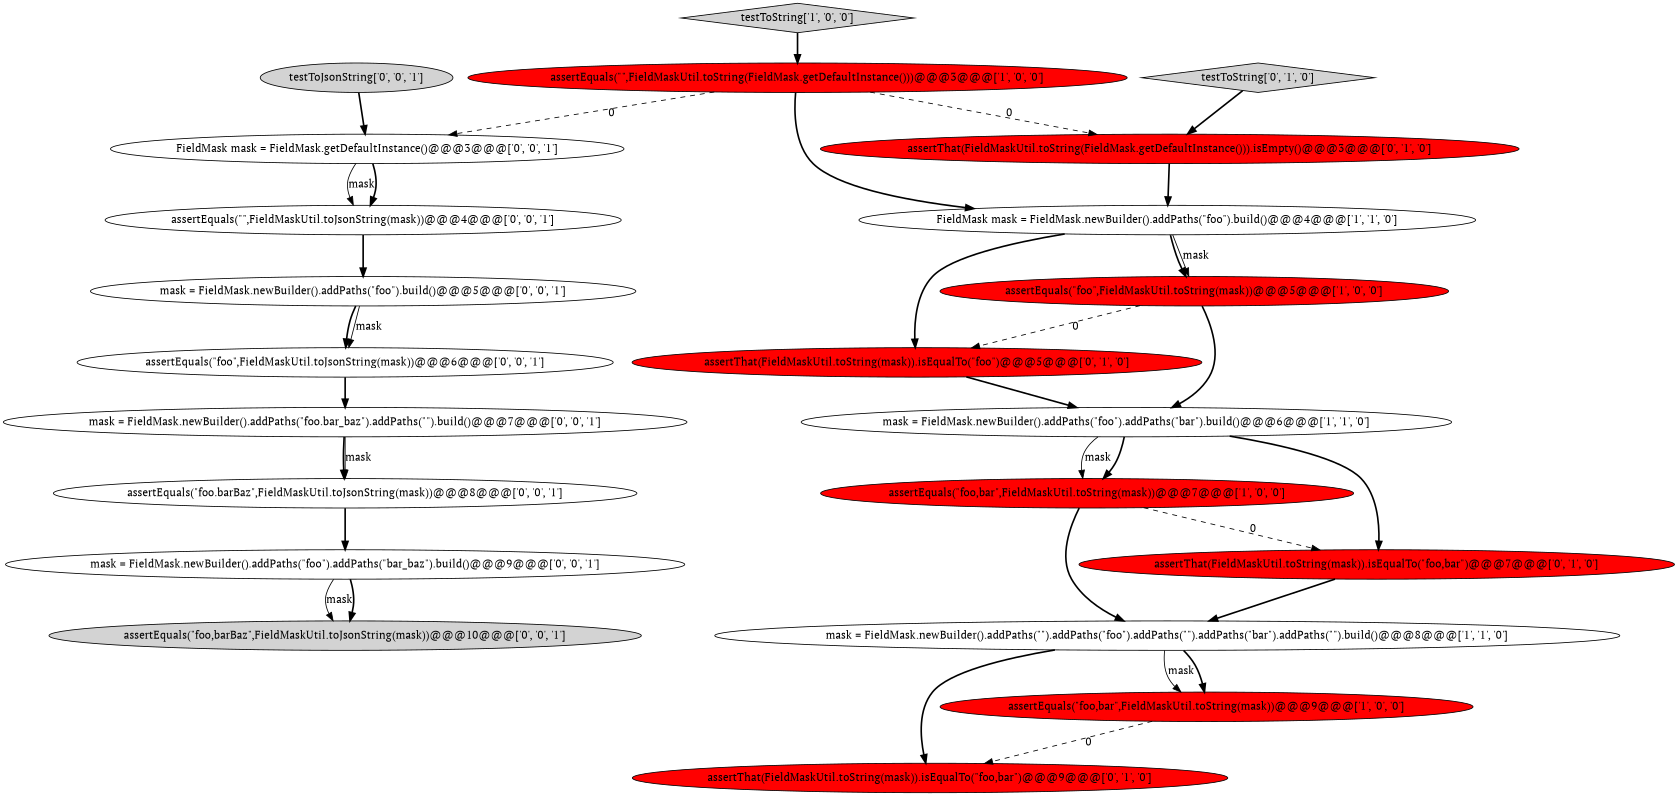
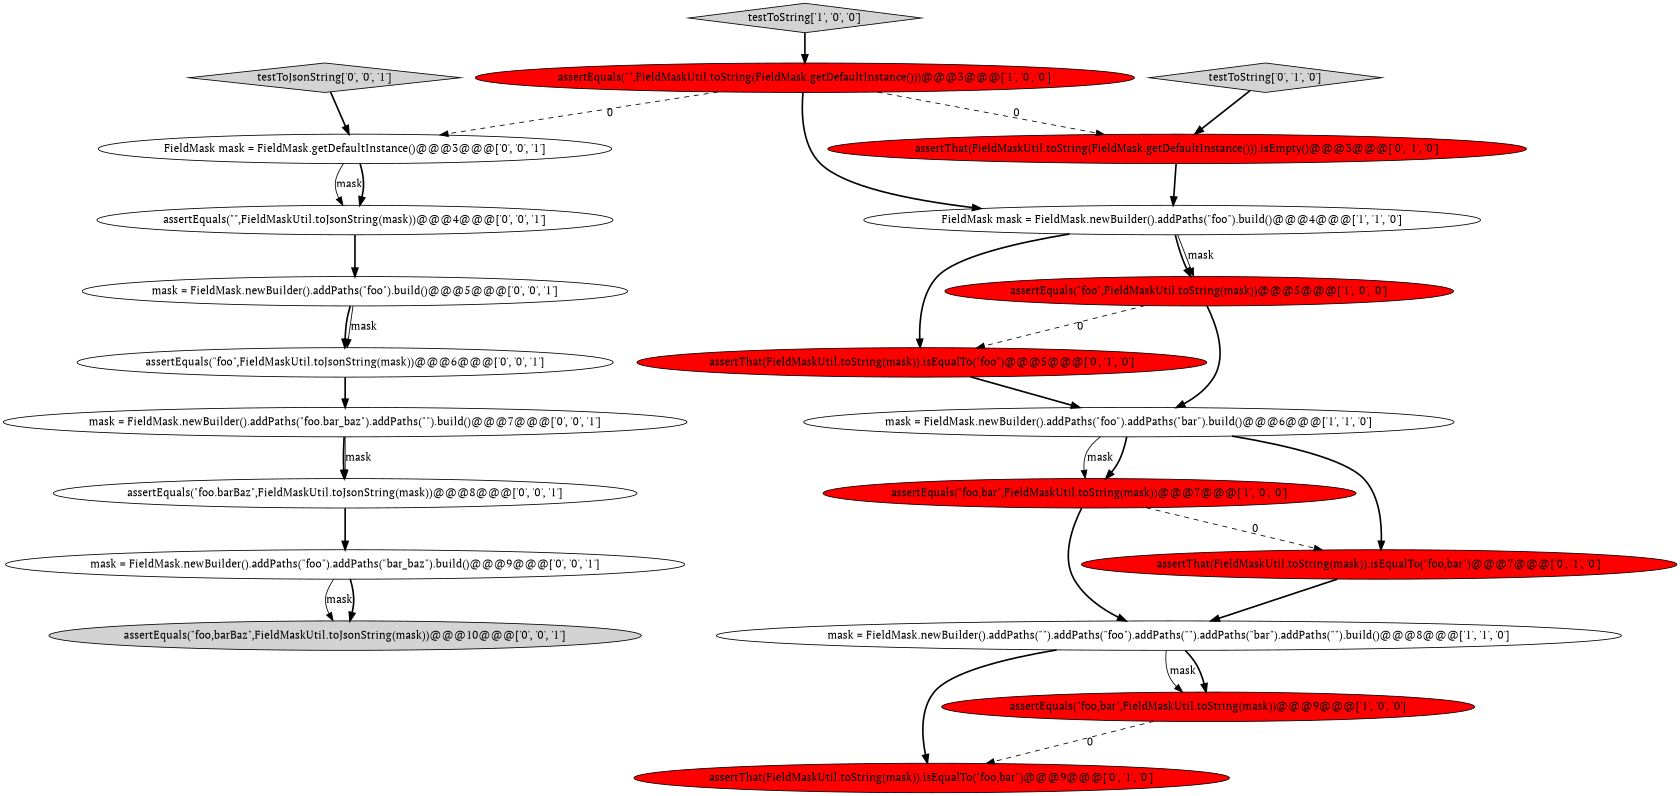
(357, 78) -> (325, 78)
